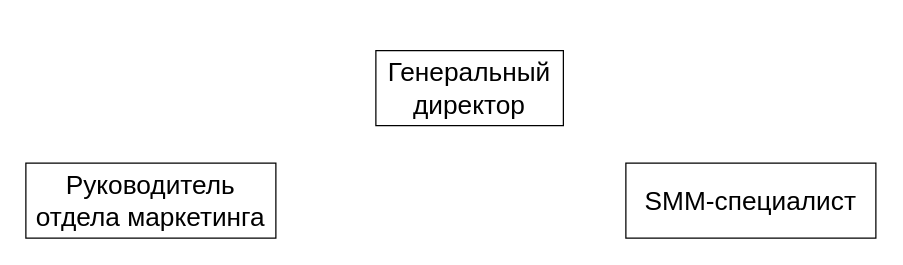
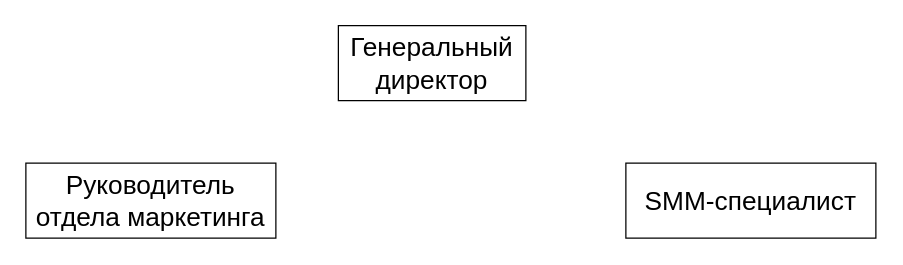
(469, 88) -> (432, 63)
